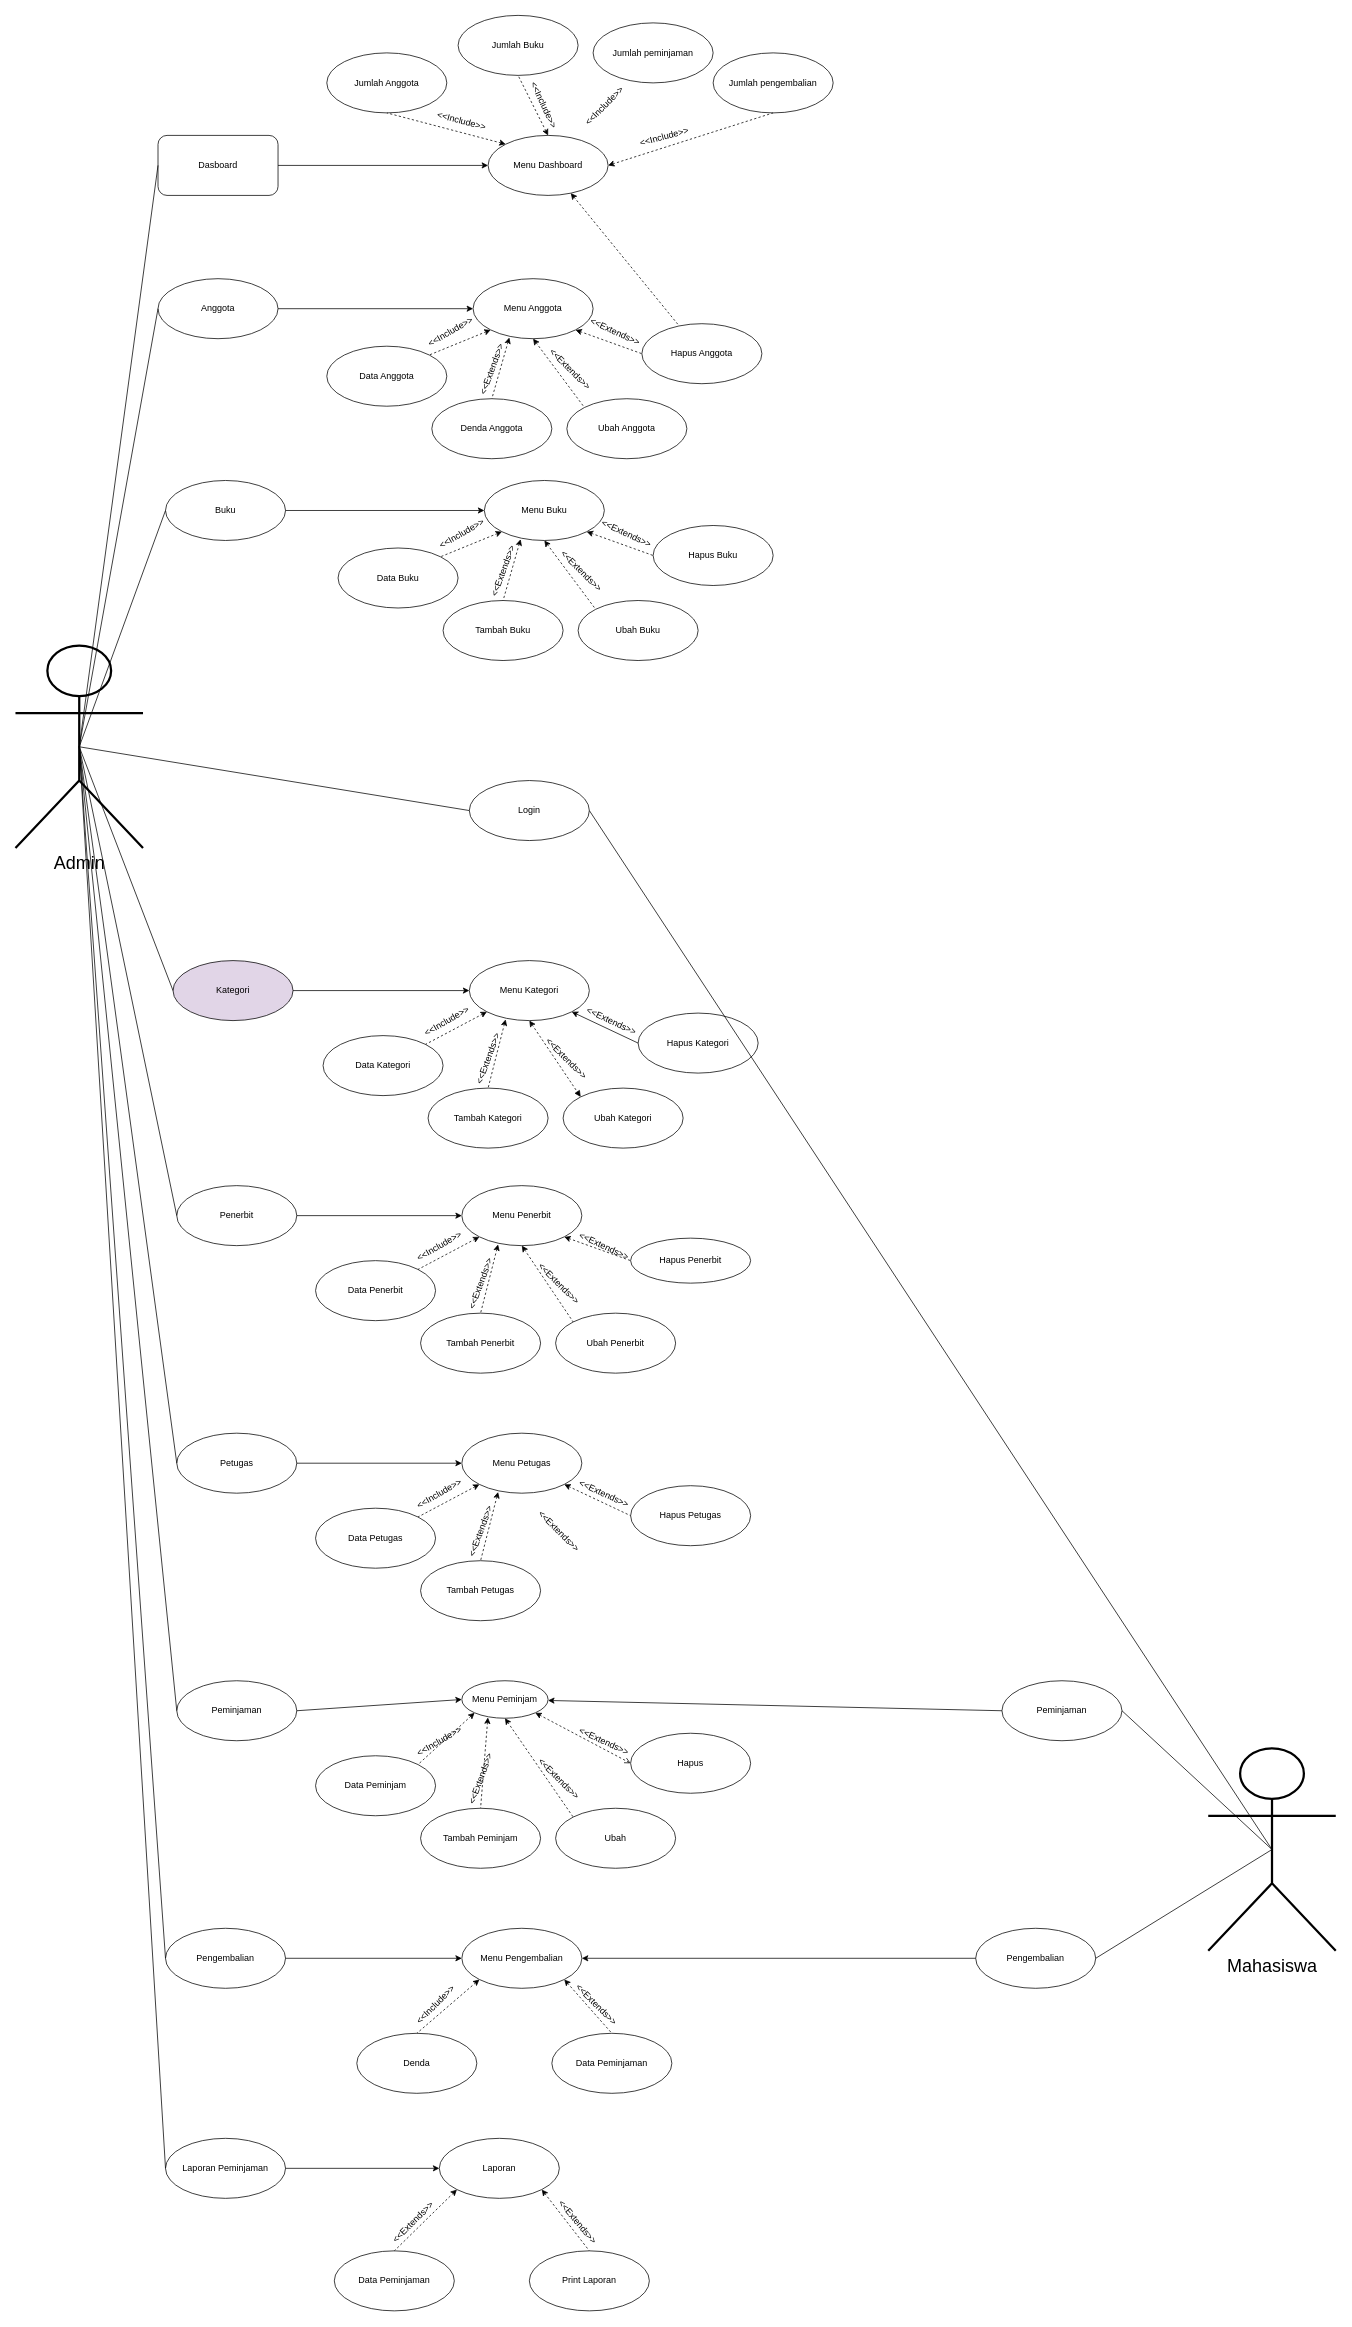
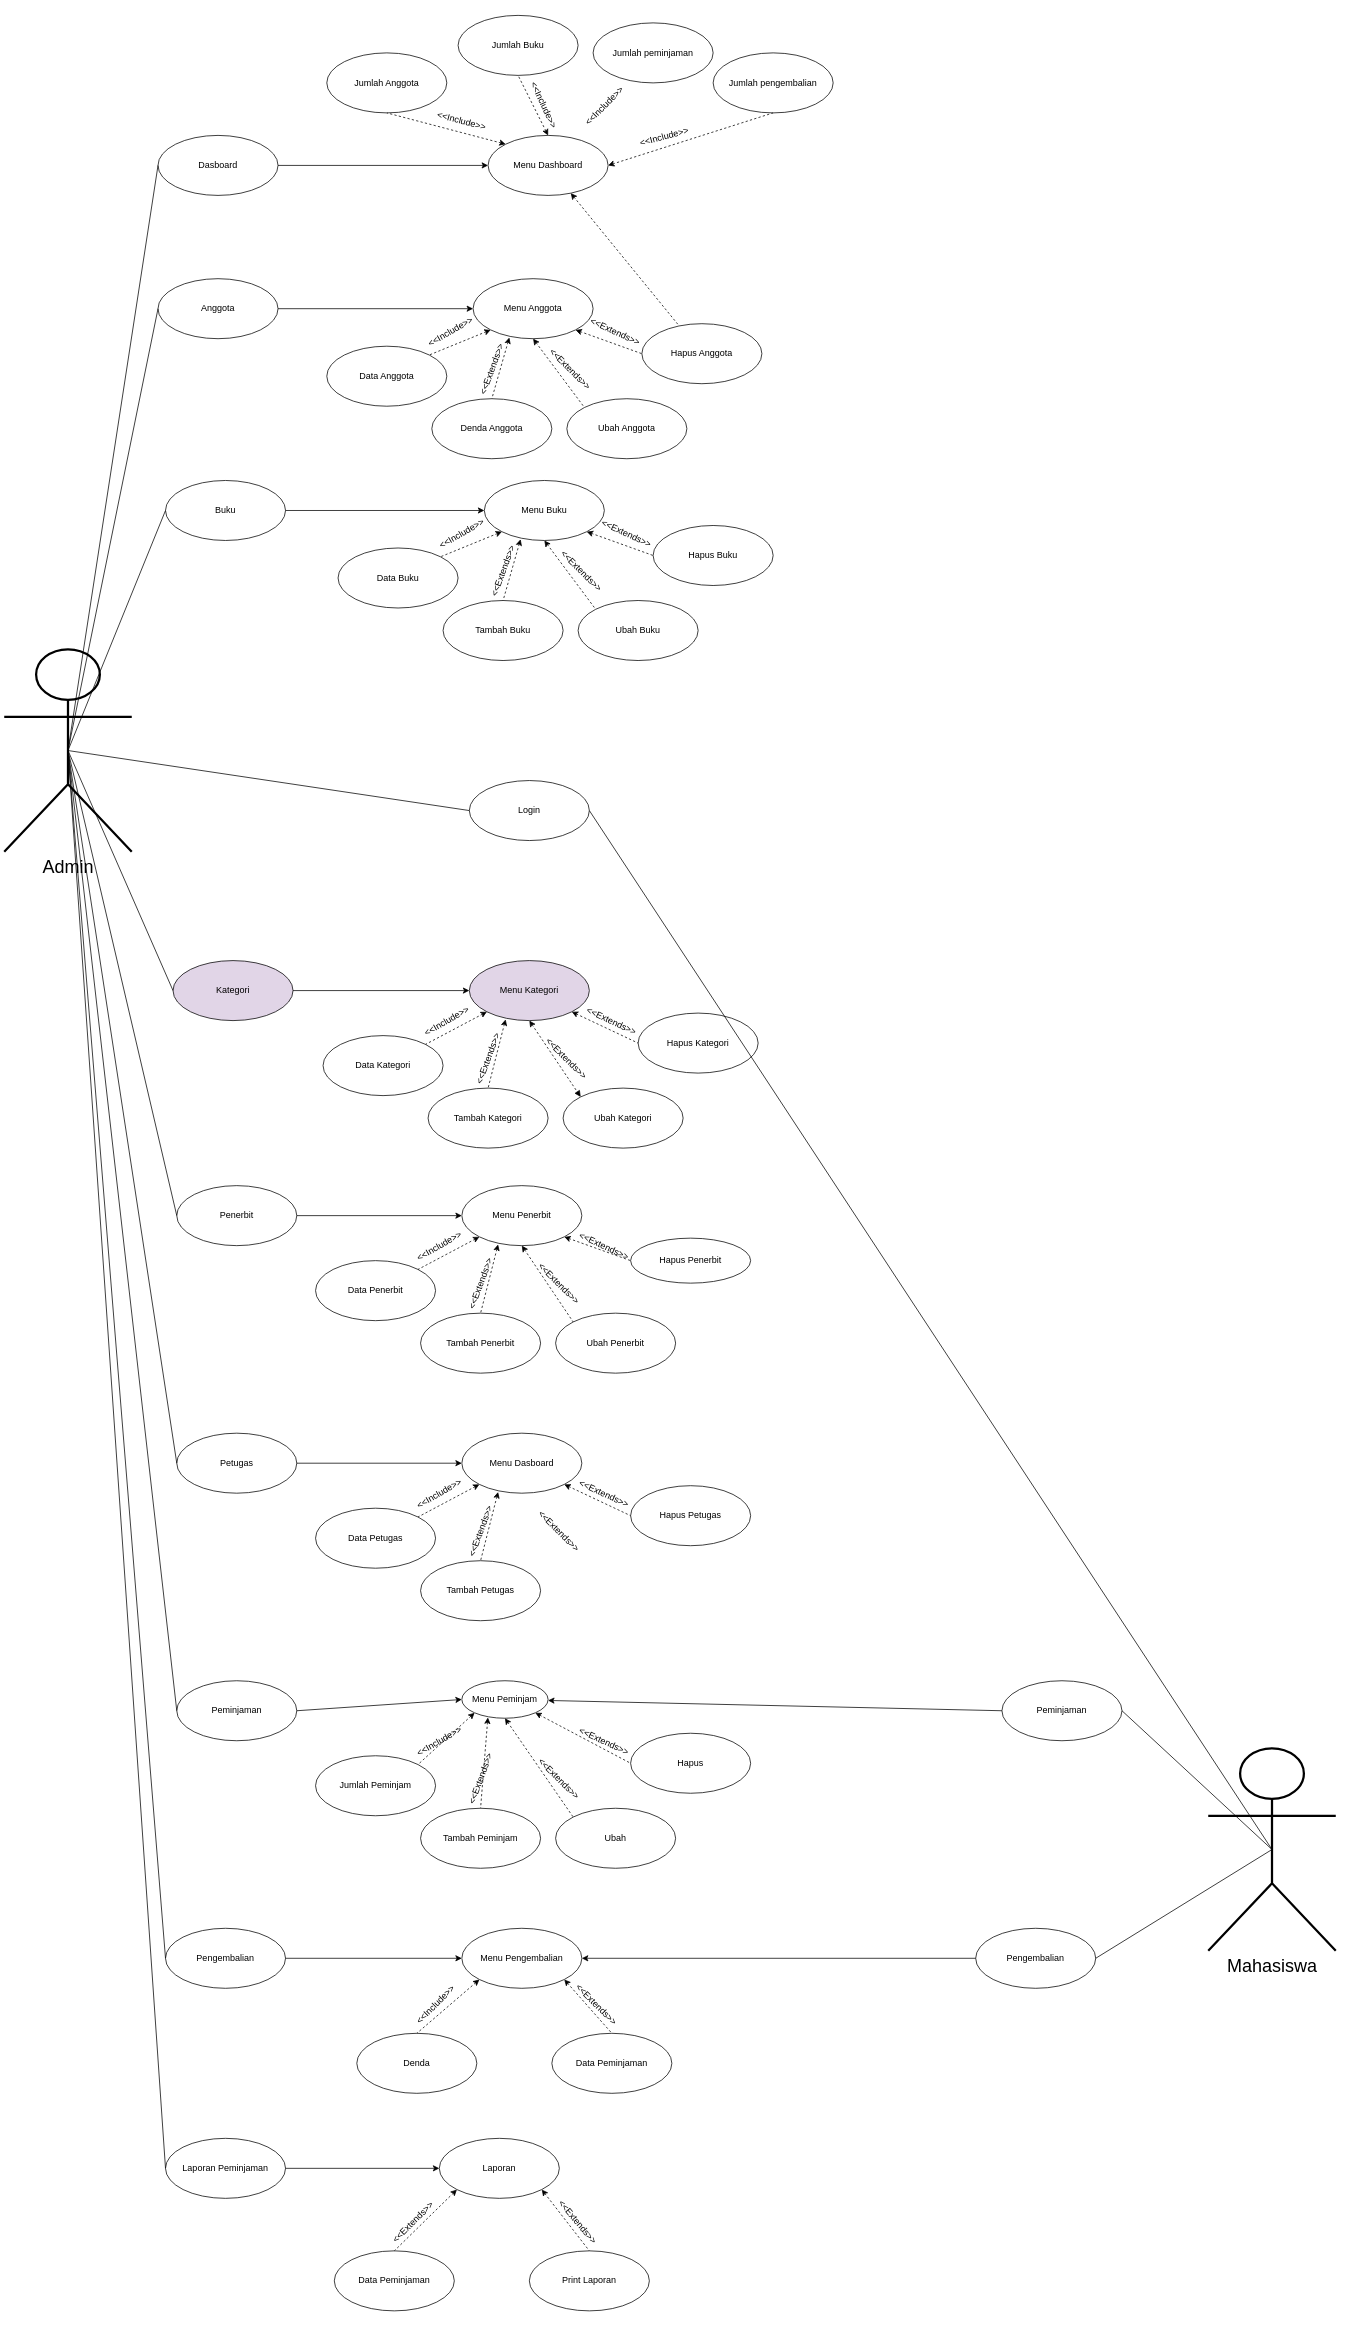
(218, 165) -> (218, 165)
(79, 747) -> (68, 750)
(529, 990) -> (529, 990)
(607, 1028) -> (607, 1028)
(522, 1463) -> (522, 1463)
(626, 1761) -> (627, 1761)
(375, 1785) -> (375, 1785)
